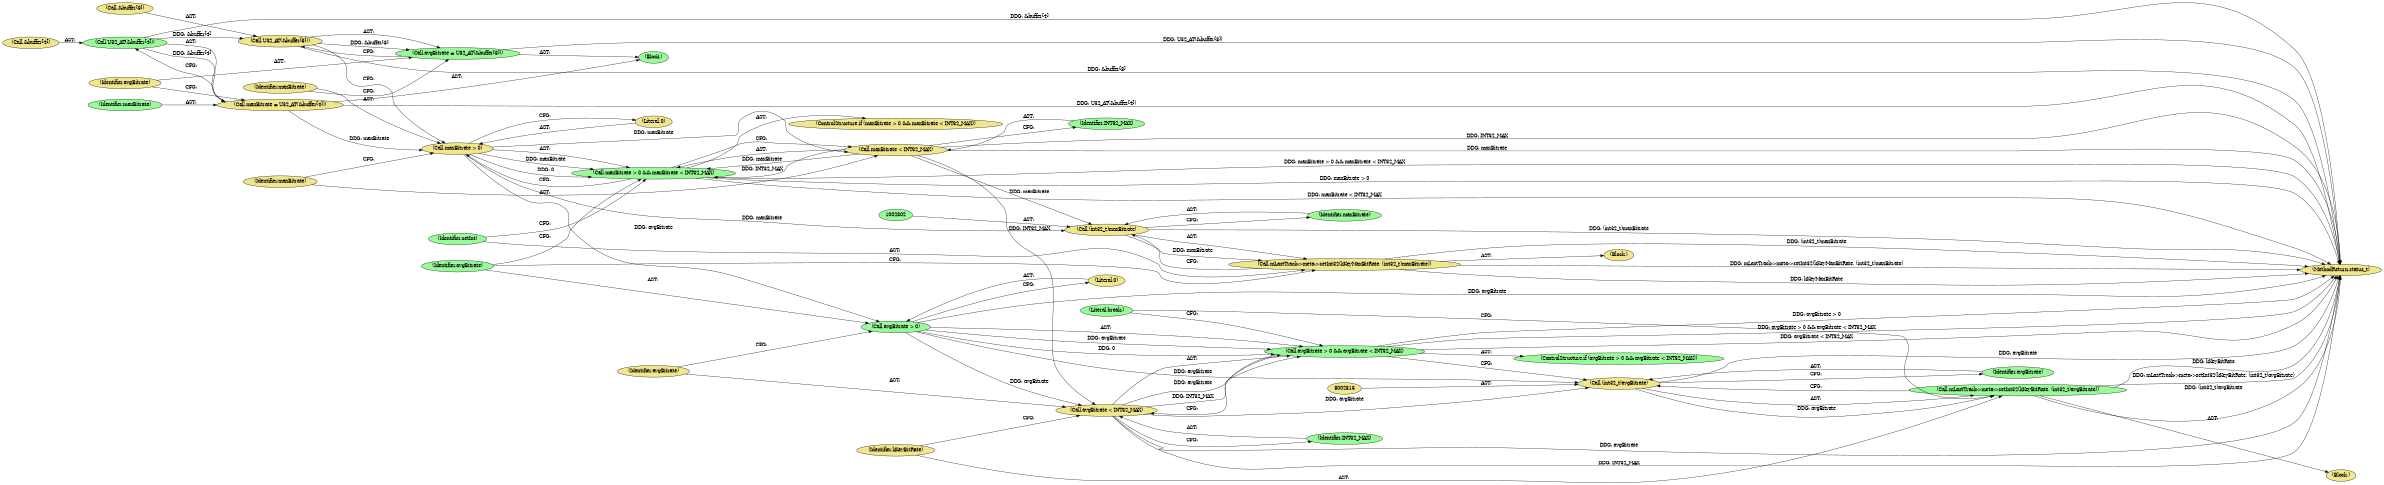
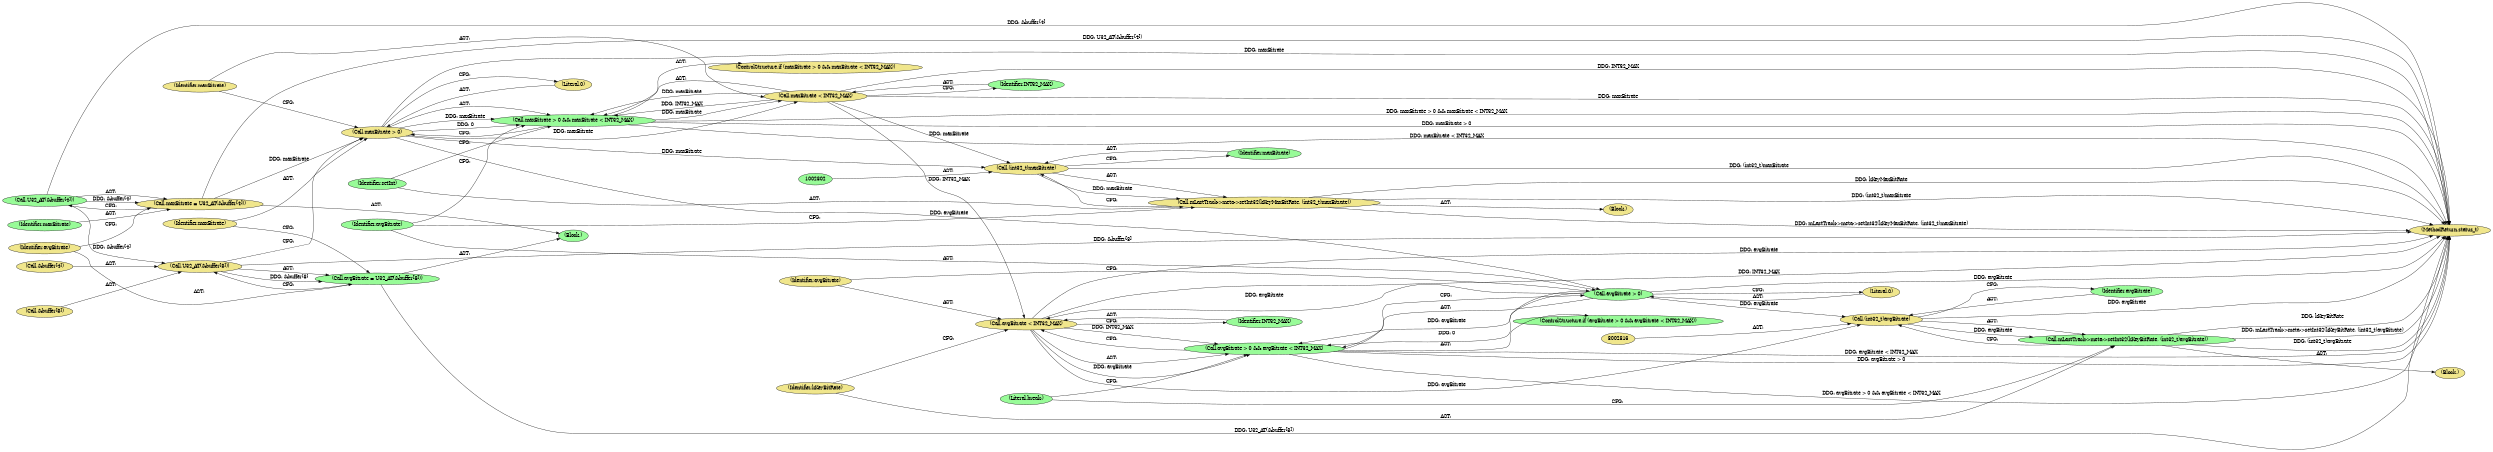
(69, 43) -> (114, 267)
none -> (1460, 54)
(762, 139) -> (682, 113)
(1485, 368) -> (1449, 300)
